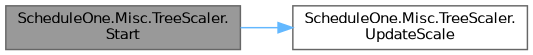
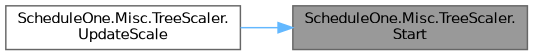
(259, 28) -> (259, 28)
